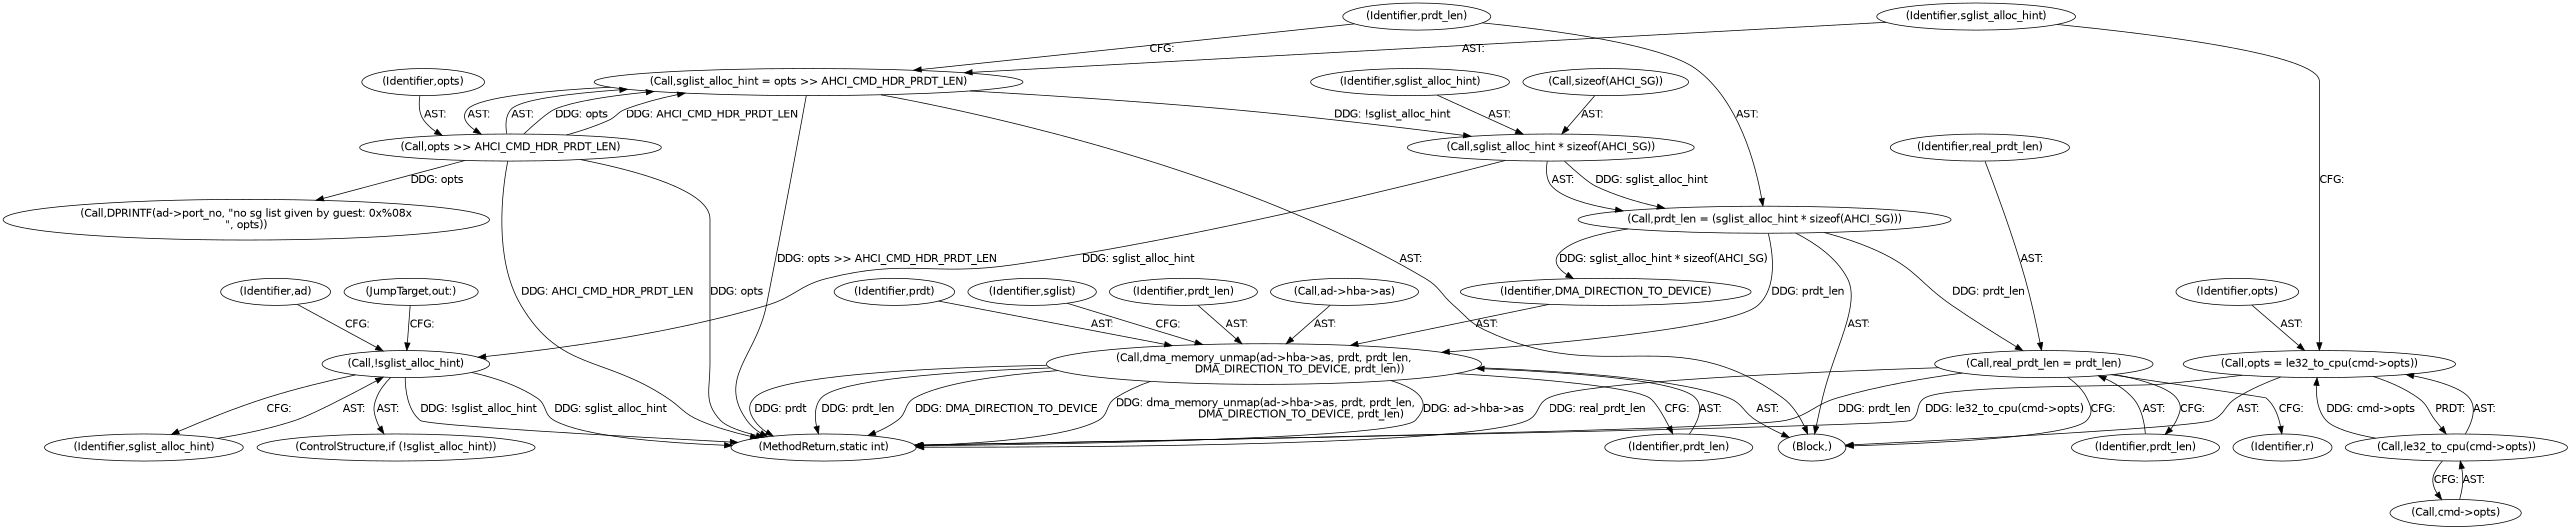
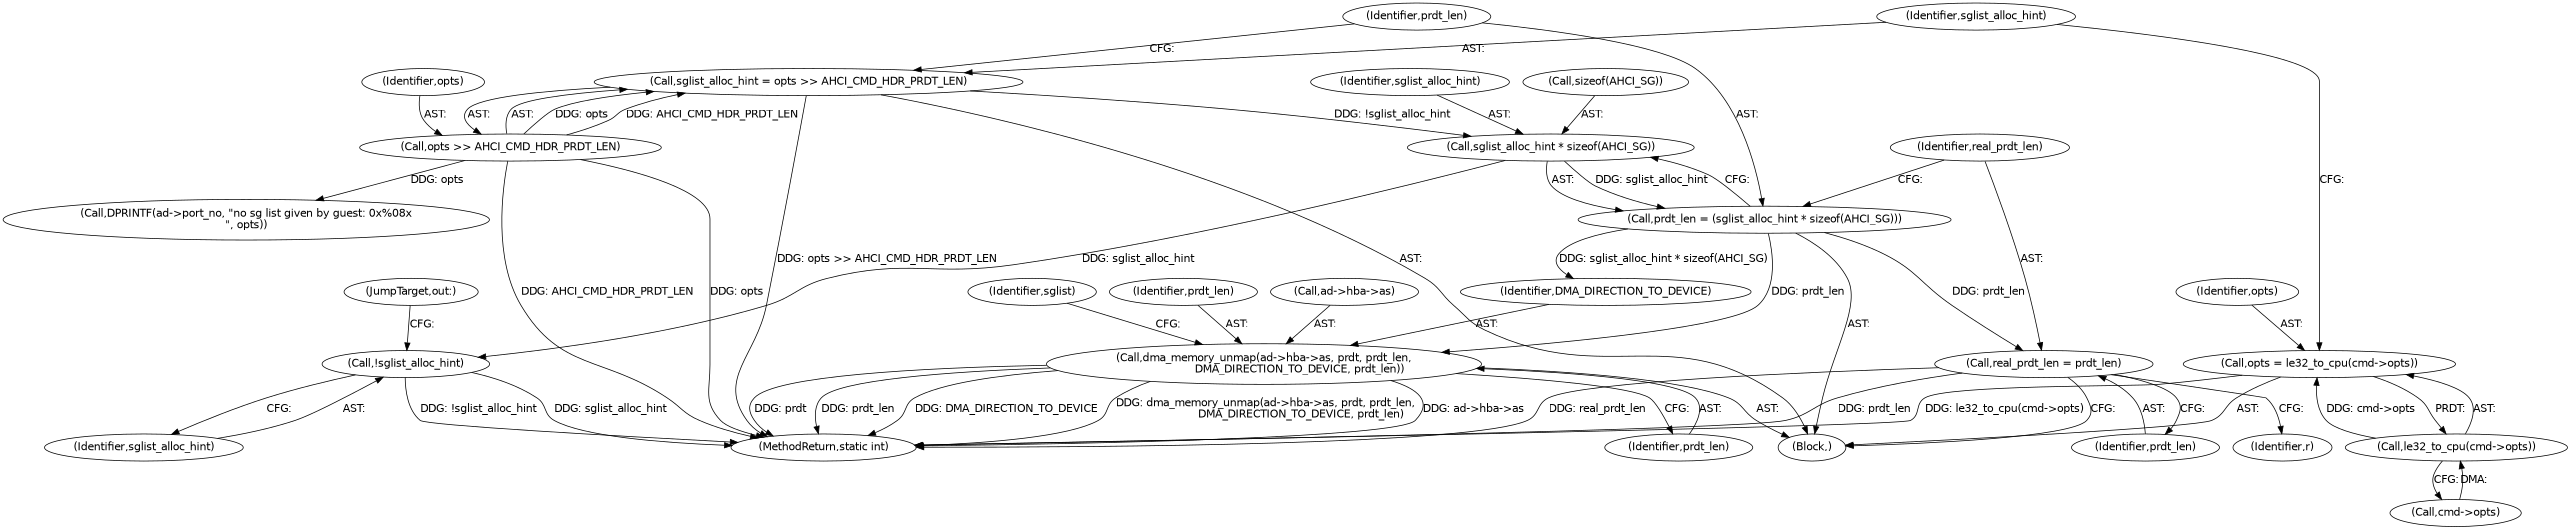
none -> (1708, 175)
none -> (1877, 182)
(276, 292) -> none
(894, 292) -> none
(396, 448) -> none
(2476, 480) -> (2476, 480)
